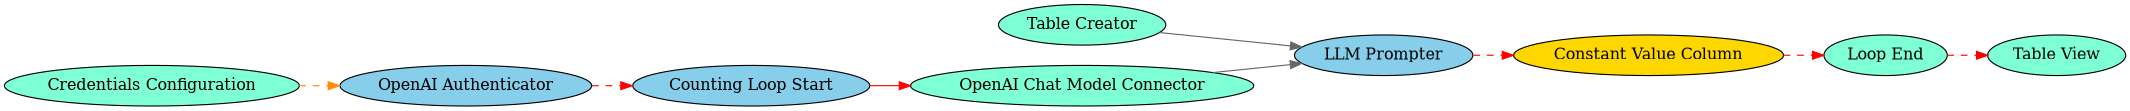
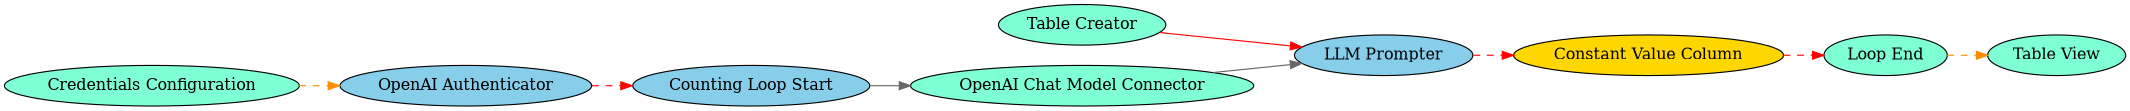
(1225, 39) -> (1225, 39)
(1962, 55) -> (1962, 55)
(885, 86) -> (885, 86)
